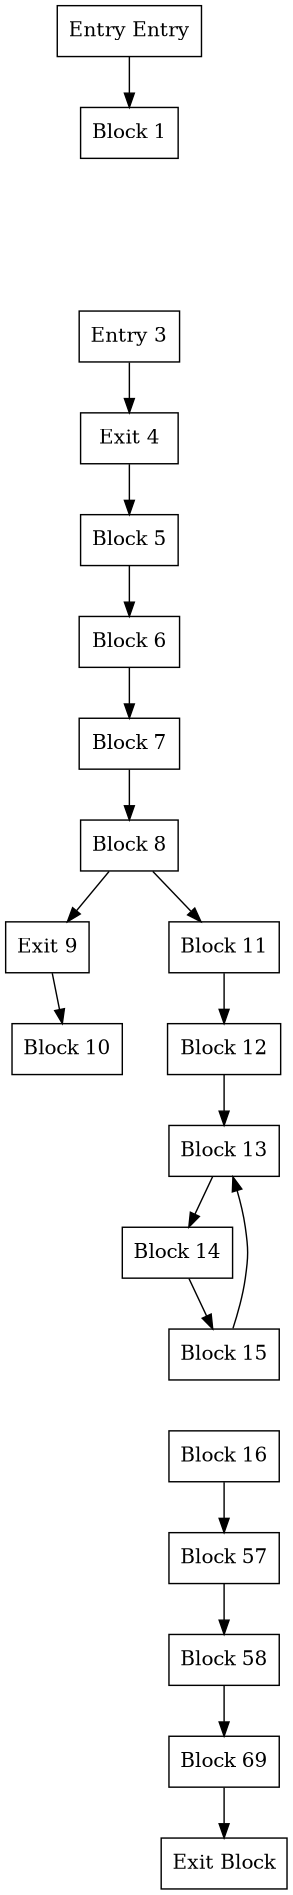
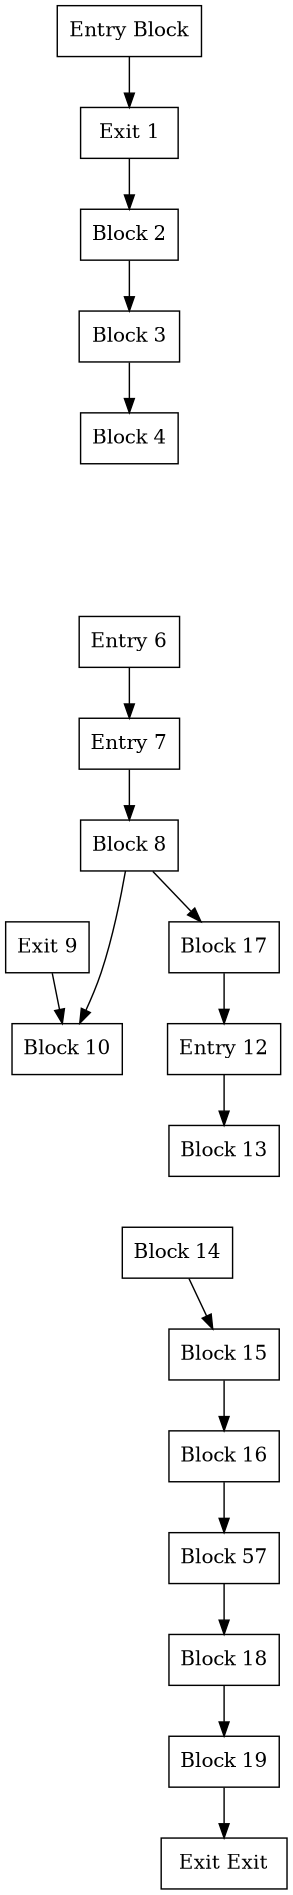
(129, 31) -> (129, 31)
(129, 133) -> (129, 133)
none -> (129, 235)
(129, 337) -> (129, 337)
(129, 438) -> (129, 438)
(129, 540) -> none
(129, 642) -> (129, 642)
(129, 744) -> (129, 744)
(93, 891) -> (110, 942)
(224, 947) -> (224, 947)
(224, 1049) -> (224, 1049)
(204, 1195) -> none
(247, 1260) -> (224, 1398)
(224, 1660) -> (224, 1660)
(224, 1762) -> (224, 1762)
(224, 1864) -> (224, 1864)
